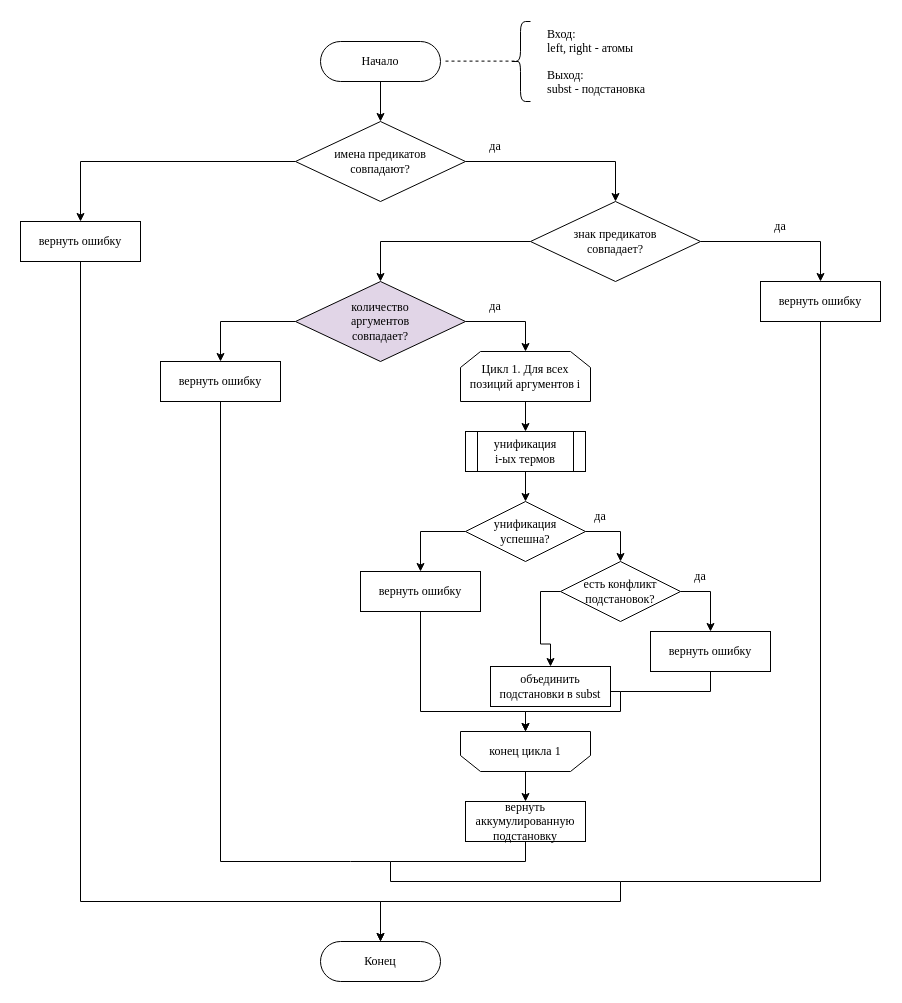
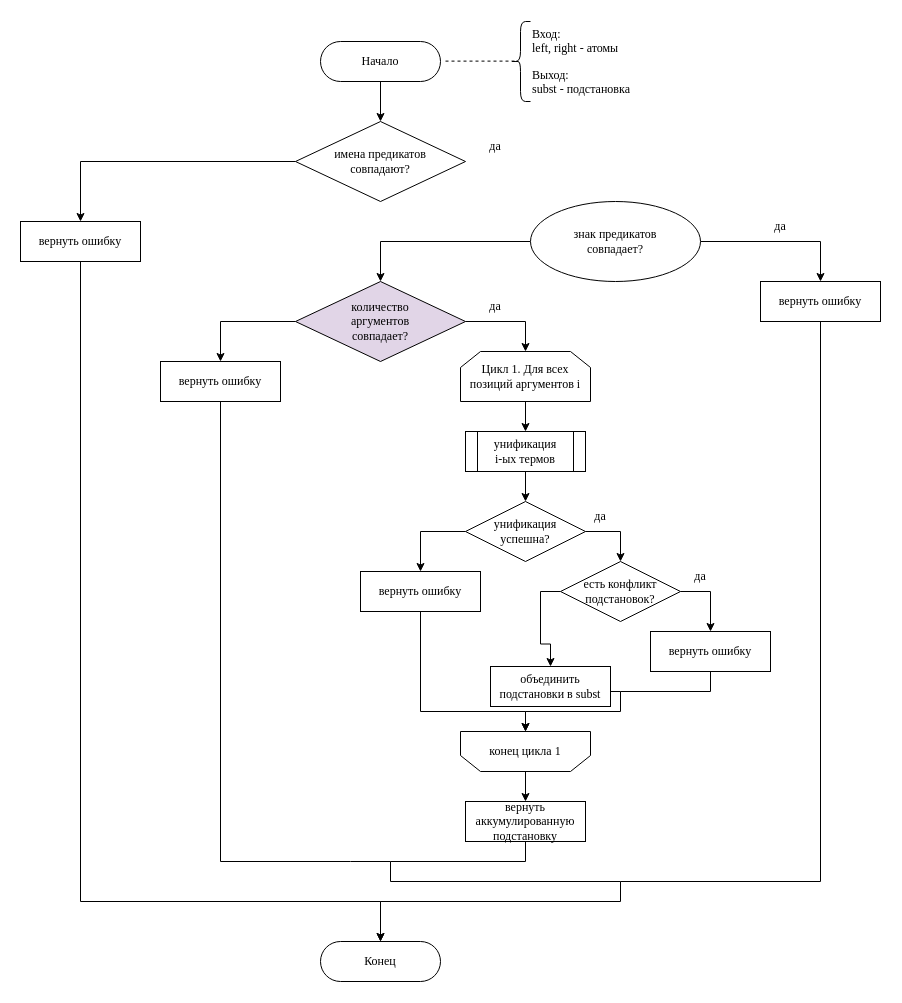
(606, 66) -> (591, 66)
(557, 162) -> none
(616, 242) -> (616, 242)
